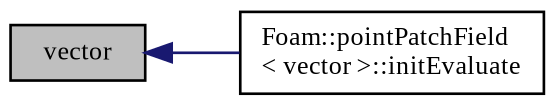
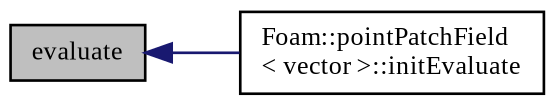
(78, 53) -> (78, 53)
